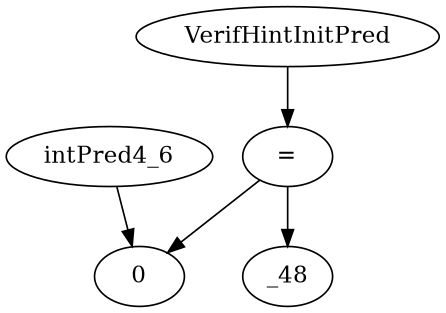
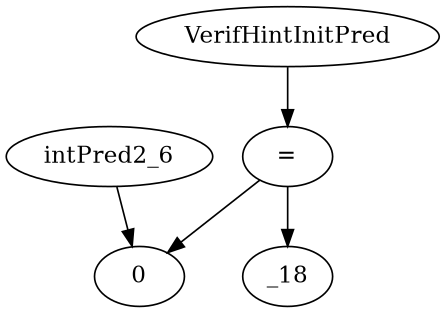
(109, 157) -> (109, 157)
(288, 276) -> (288, 276)
